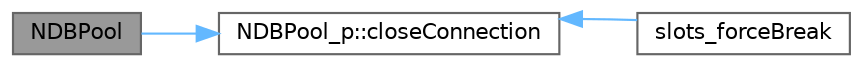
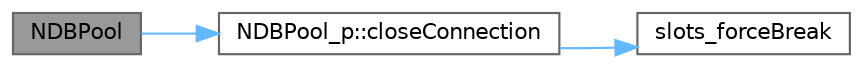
(610, 19) -> (588, 48)
